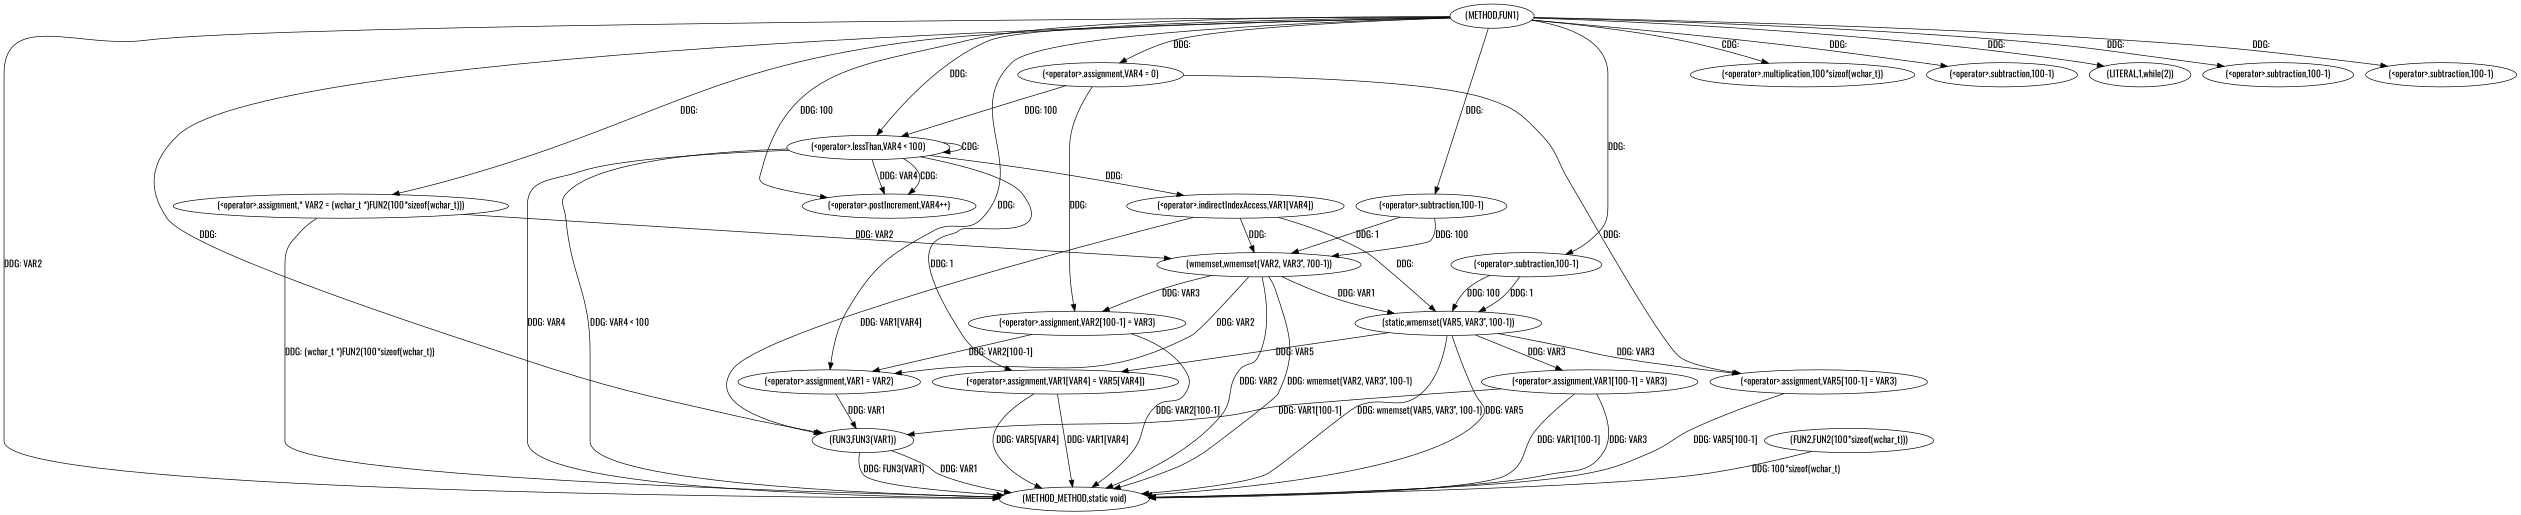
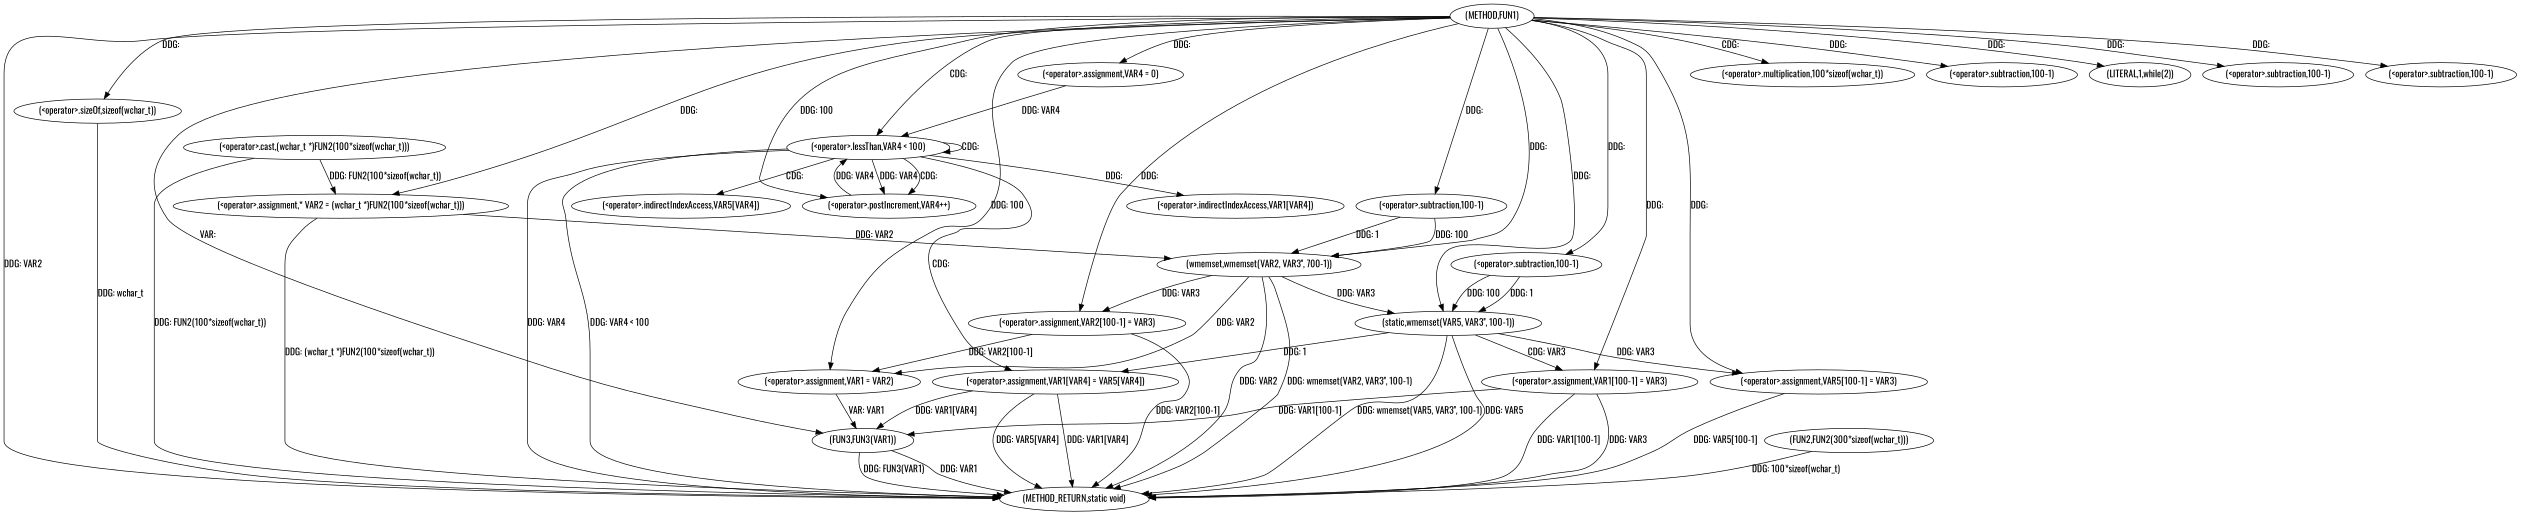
(960, 75) -> (960, 75)
none -> (98, 111)
(1041, 111) -> (1041, 111)
(1523, 117) -> (1689, 159)
none -> (315, 148)
none -> (1646, 156)
none -> (836, 181)
(1070, 193) -> (1225, 112)
none -> (681, 206)
(1007, 206) -> (1007, 206)
(1246, 232) -> (1516, 212)
(209, 235) -> (209, 235)
(1357, 248) -> (1575, 216)
(942, 265) -> (942, 265)
(1356, 294) -> (1356, 294)
(900, 299) -> (925, 403)
(1295, 353) -> (1295, 353)
(1547, 353) -> (1547, 353)
(867, 411) -> (867, 411)
(1849, 441) -> (1849, 441)
(1074, 499) -> (1074, 499)
